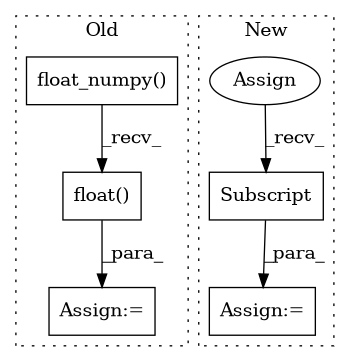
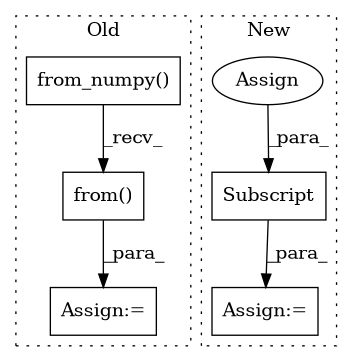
(102, 81) -> (103, 81)
(295, 138) -> (298, 138)
(102, 196) -> (103, 196)
